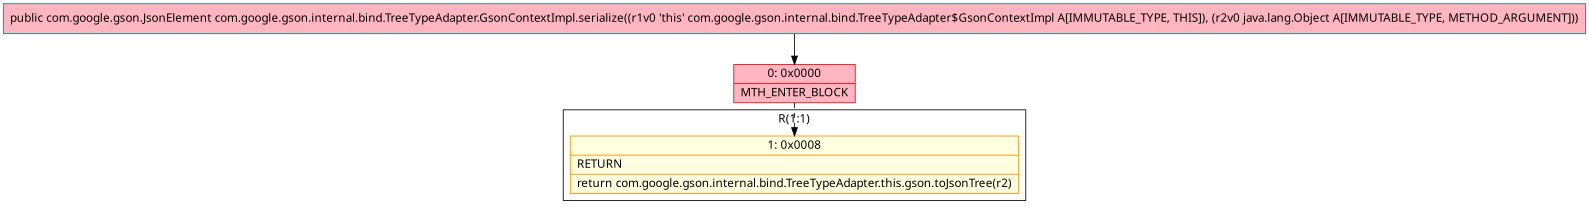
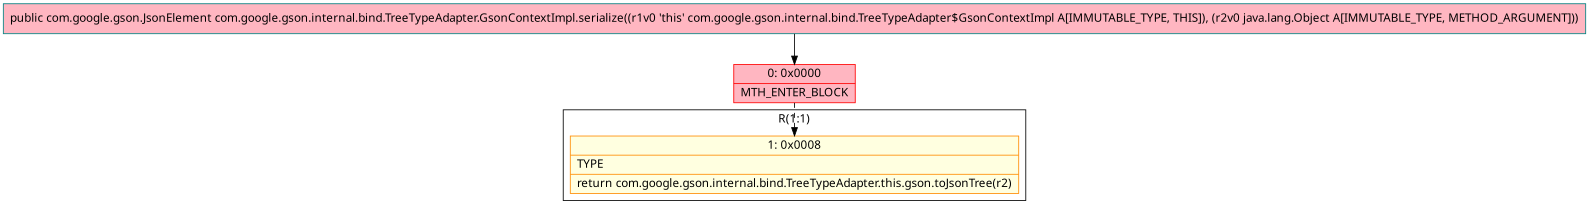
(600, 164) -> (590, 164)
